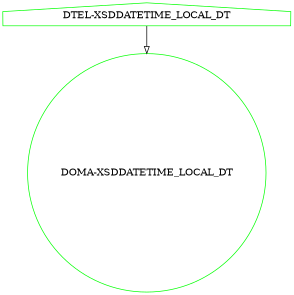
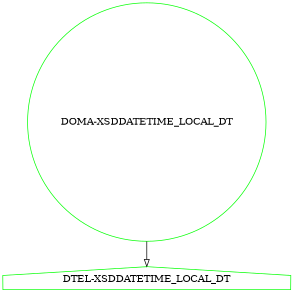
(147, 36) -> (147, 250)
